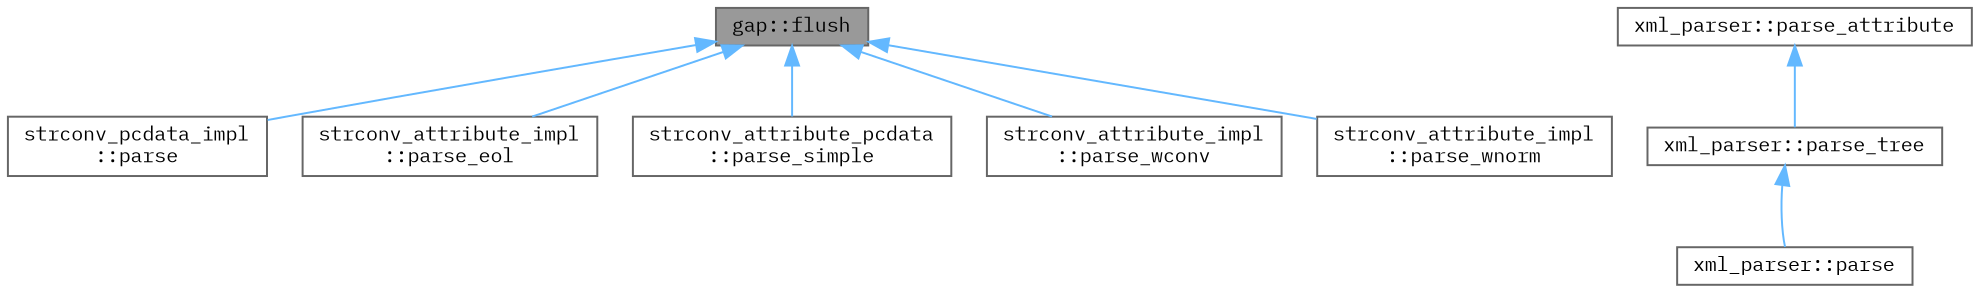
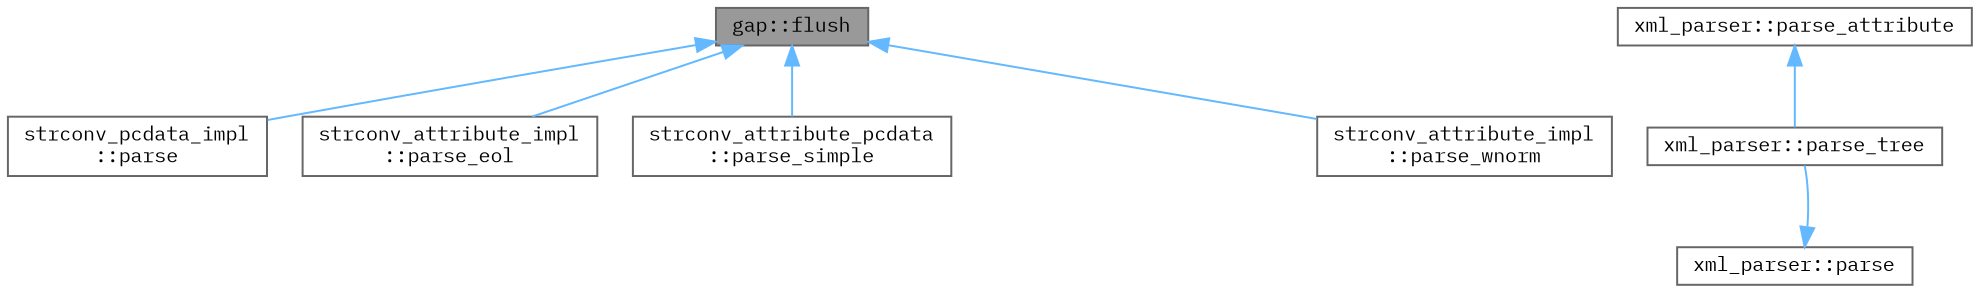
(1134, 146) -> none
(1782, 216) -> (1808, 196)
